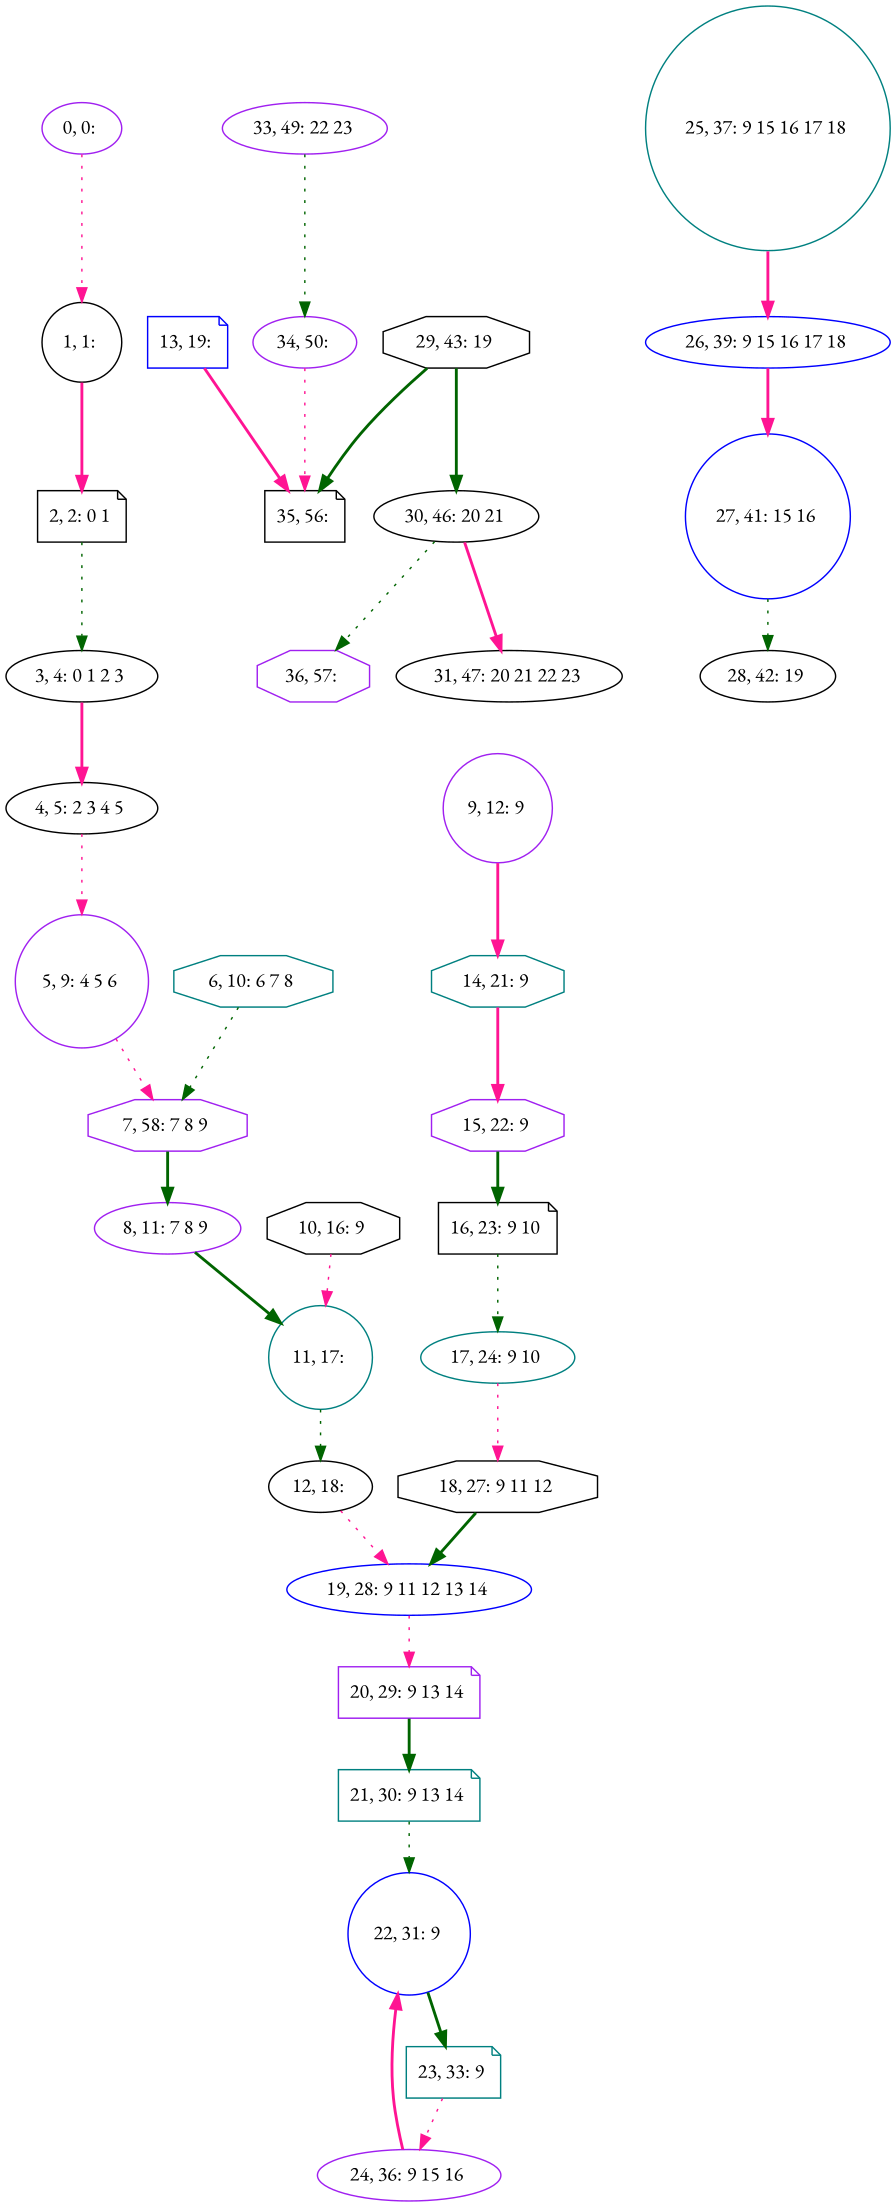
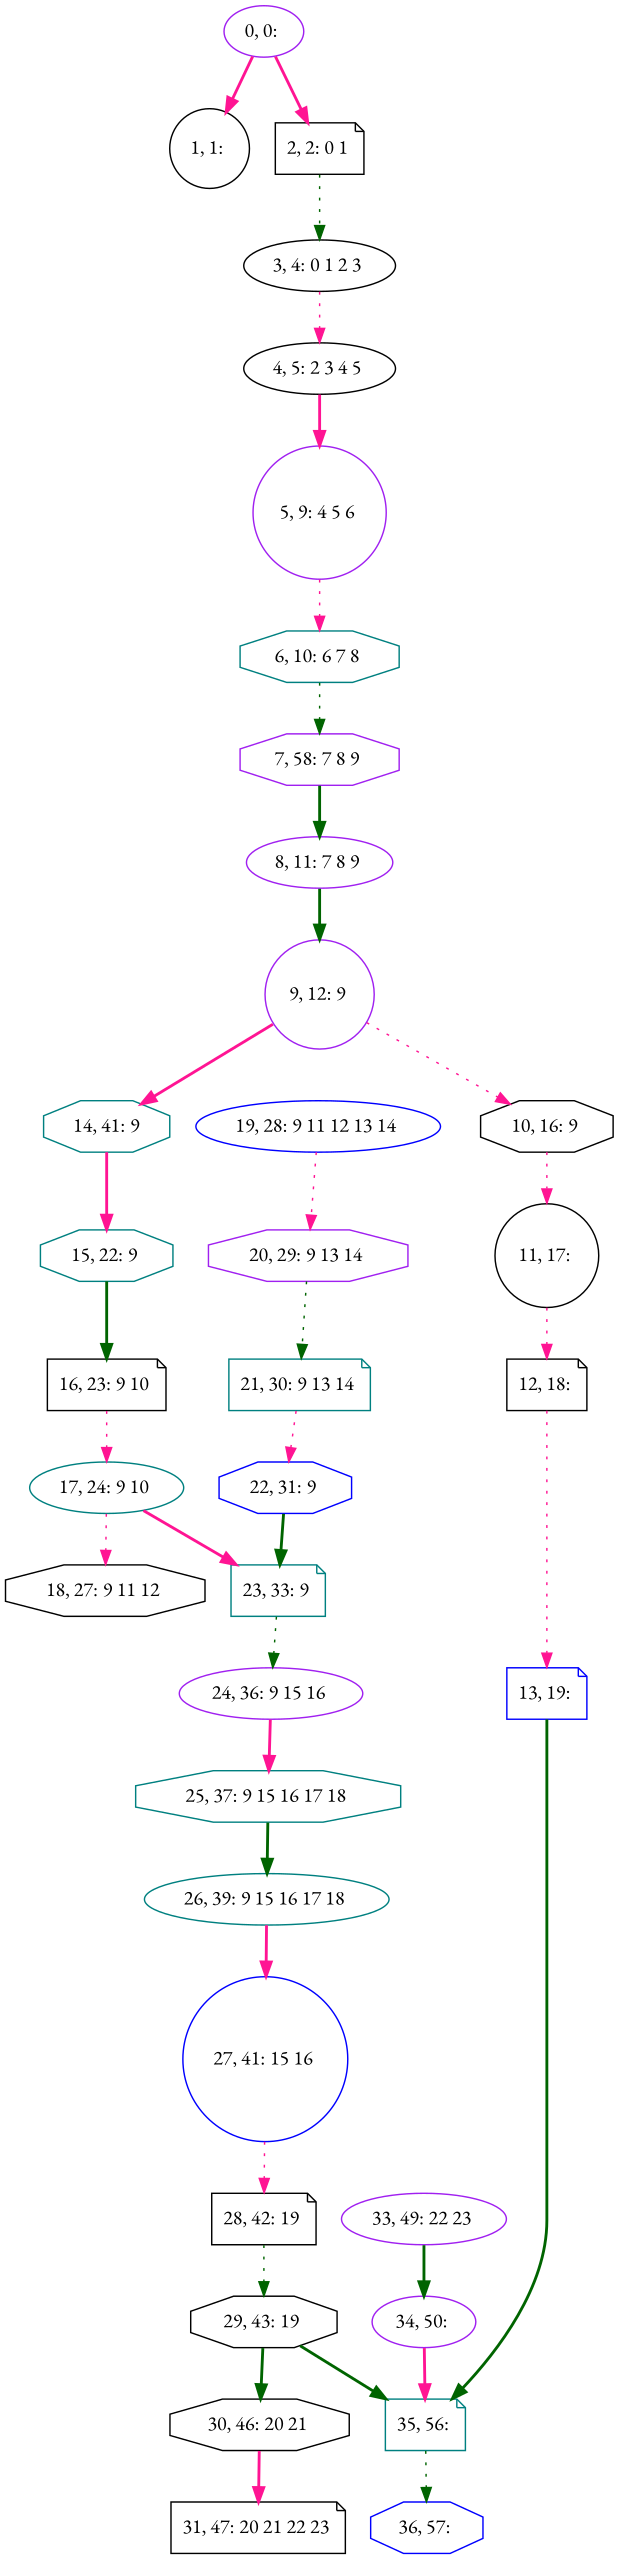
(768, 128) -> (268, 1796)
(82, 221) -> (243, 78)
(305, 228) -> (424, 2264)
(768, 276) -> (268, 1841)
(768, 342) -> (267, 1899)
(305, 422) -> (425, 2366)
(242, 423) -> (547, 2066)
(82, 429) -> (288, 83)
(305, 516) -> (425, 2425)
(456, 516) -> (260, 2425)
(390, 591) -> (426, 2469)
(768, 617) -> (264, 2160)
(313, 676) -> (427, 2528)
(509, 676) -> (258, 2528)
(768, 676) -> (264, 2219)
(82, 735) -> (320, 310)
(82, 867) -> (320, 413)
(498, 981) -> (107, 1126)
none -> (432, 1060)
(131, 1063) -> (320, 598)
(498, 1125) -> (107, 1256)
(232, 1283) -> (320, 907)
(498, 1285) -> (107, 1429)
(321, 1357) -> (547, 1256)
(321, 1428) -> (547, 1326)
(321, 1487) -> (547, 1385)
(359, 1532) -> (547, 1532)
(458, 1533) -> none
none -> (184, 1534)
(409, 1692) -> (308, 1256)
(409, 1737) -> (304, 1313)
(409, 1840) -> (293, 1429)
(409, 1934) -> (285, 1488)
(392, 2079) -> (270, 1738)
(434, 2117) -> (275, 1635)
none -> (264, 2264)
